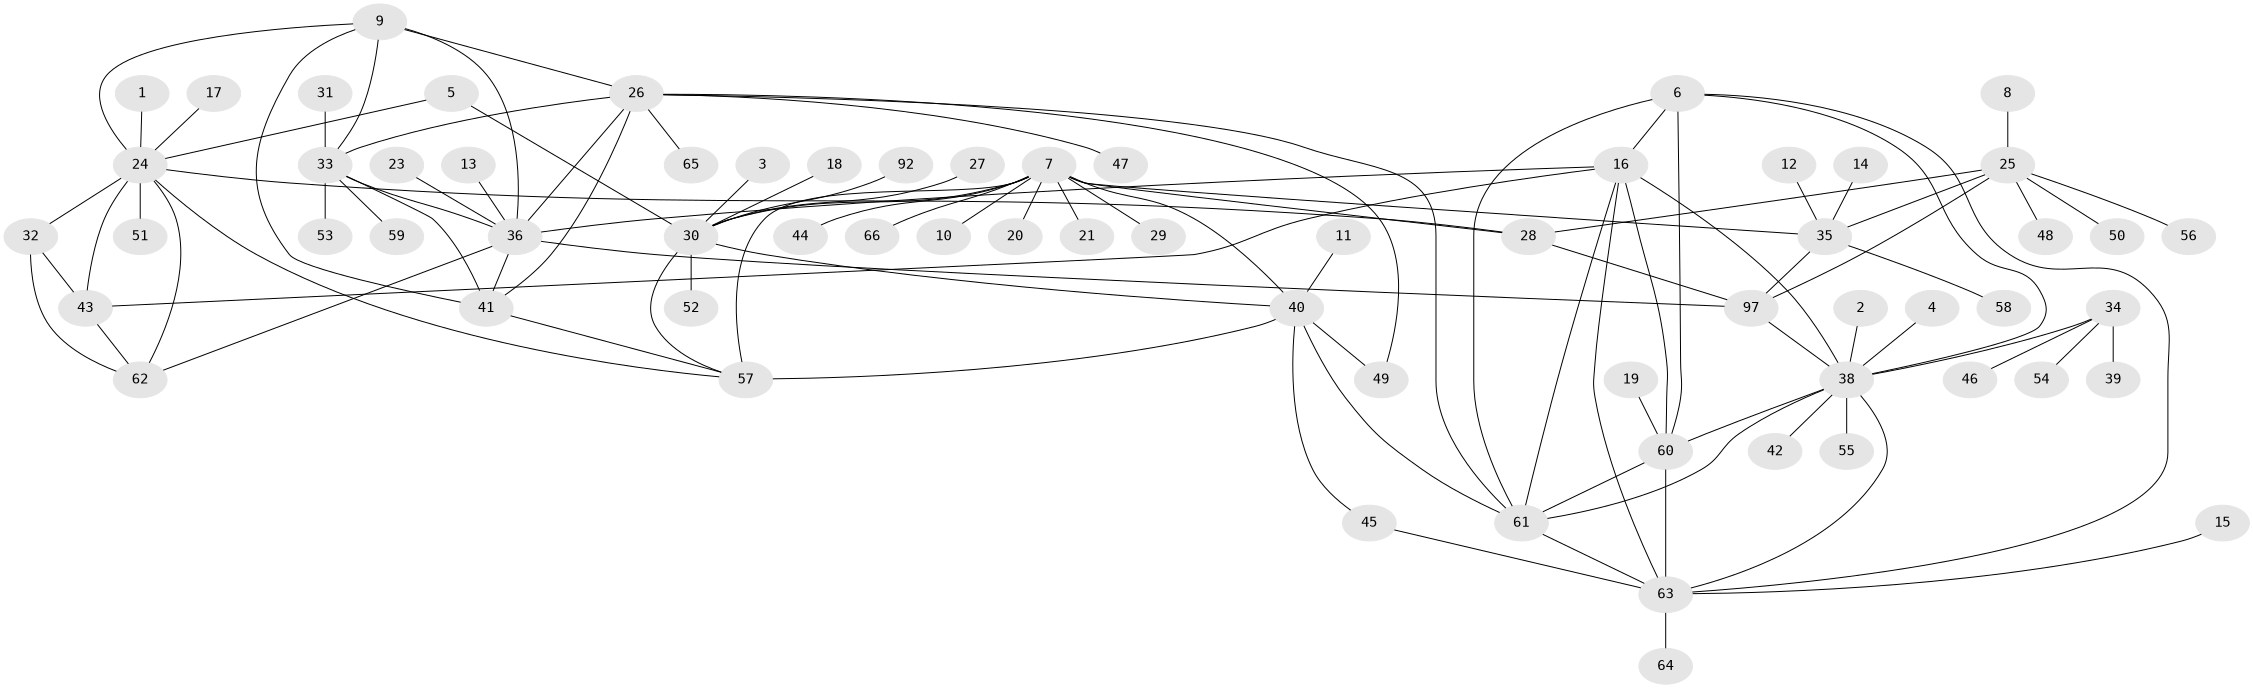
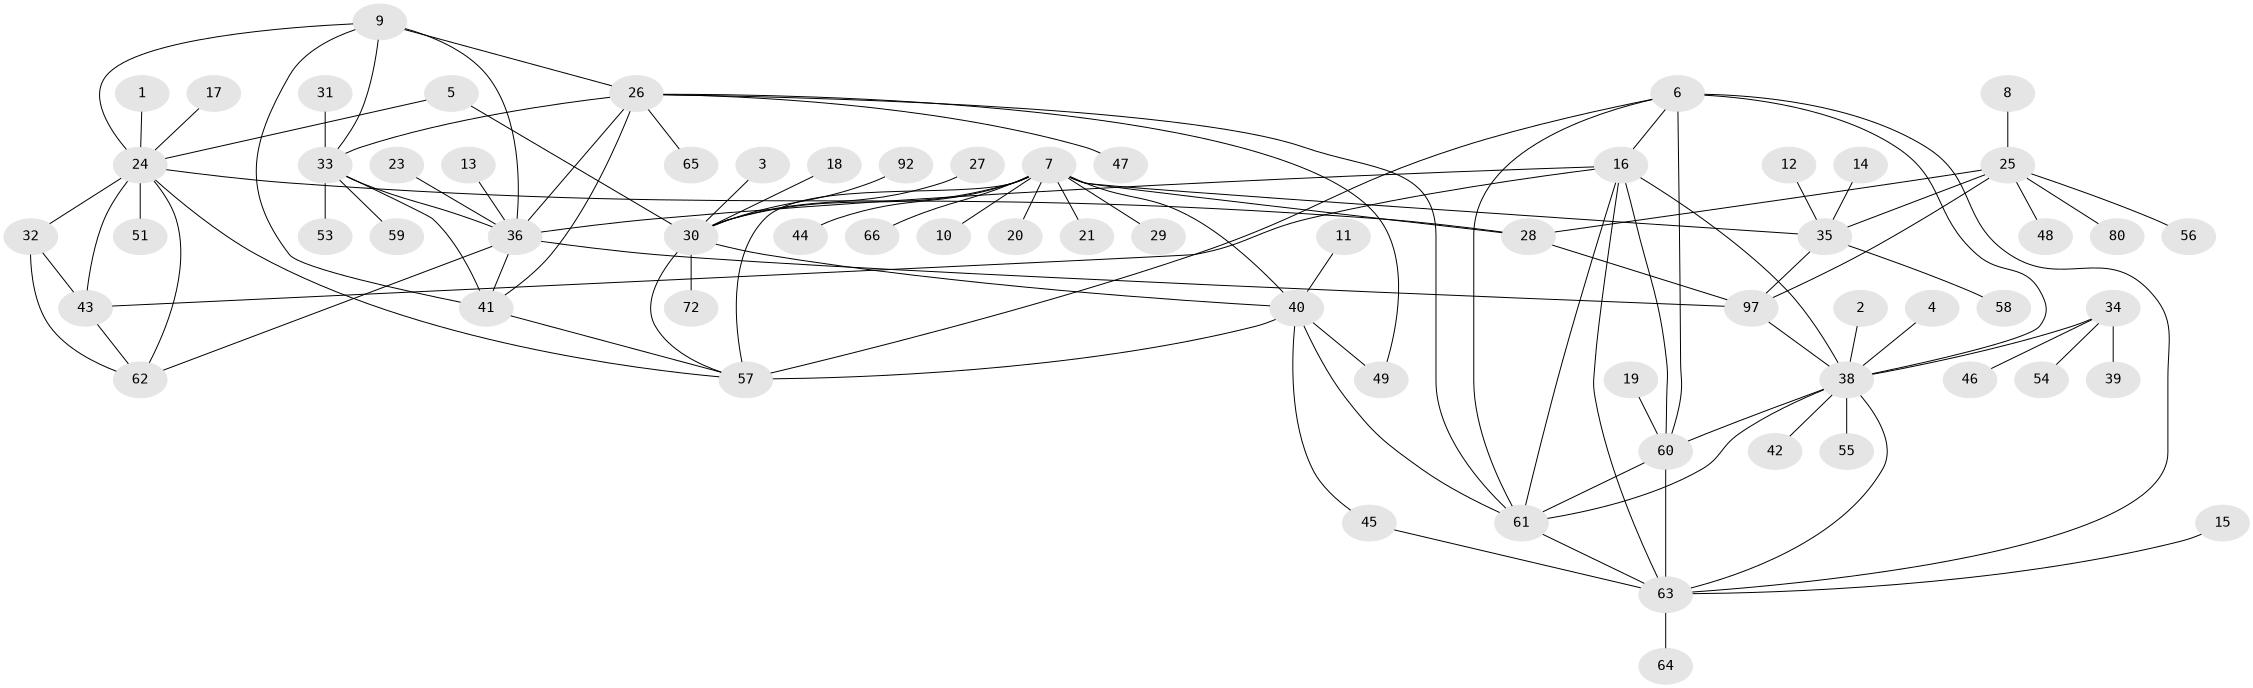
(2117, 237) -> (2117, 237)
none -> (1172, 262)
(691, 308) -> (691, 308)
